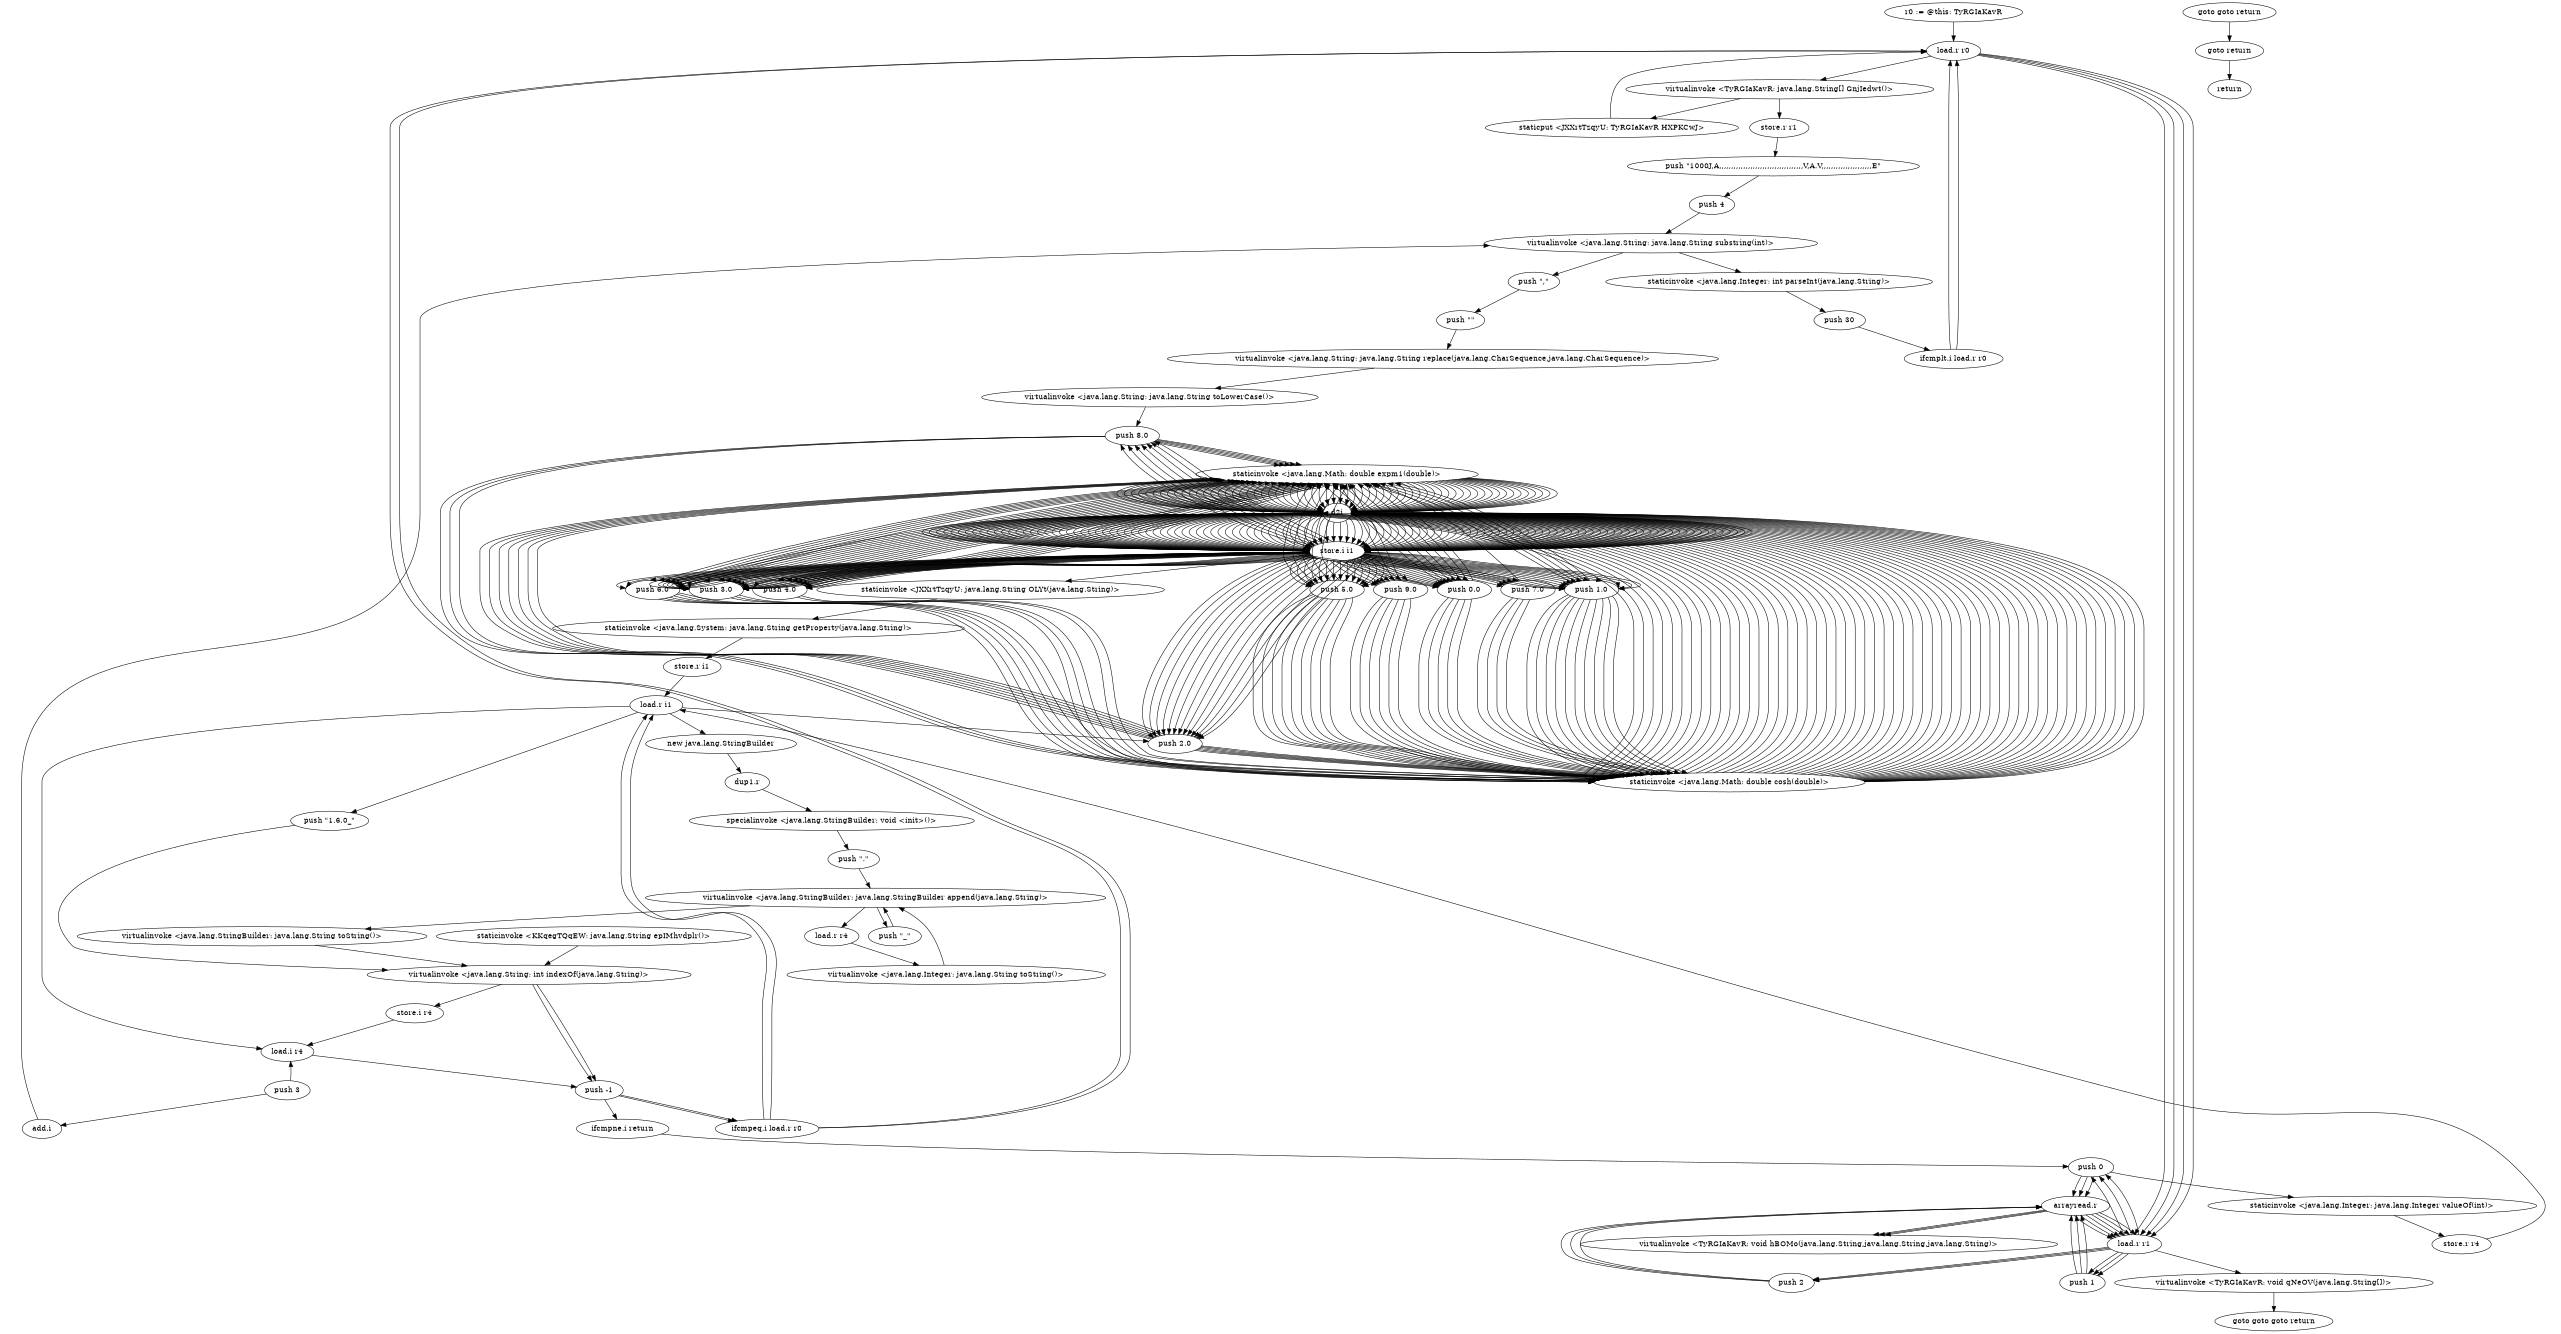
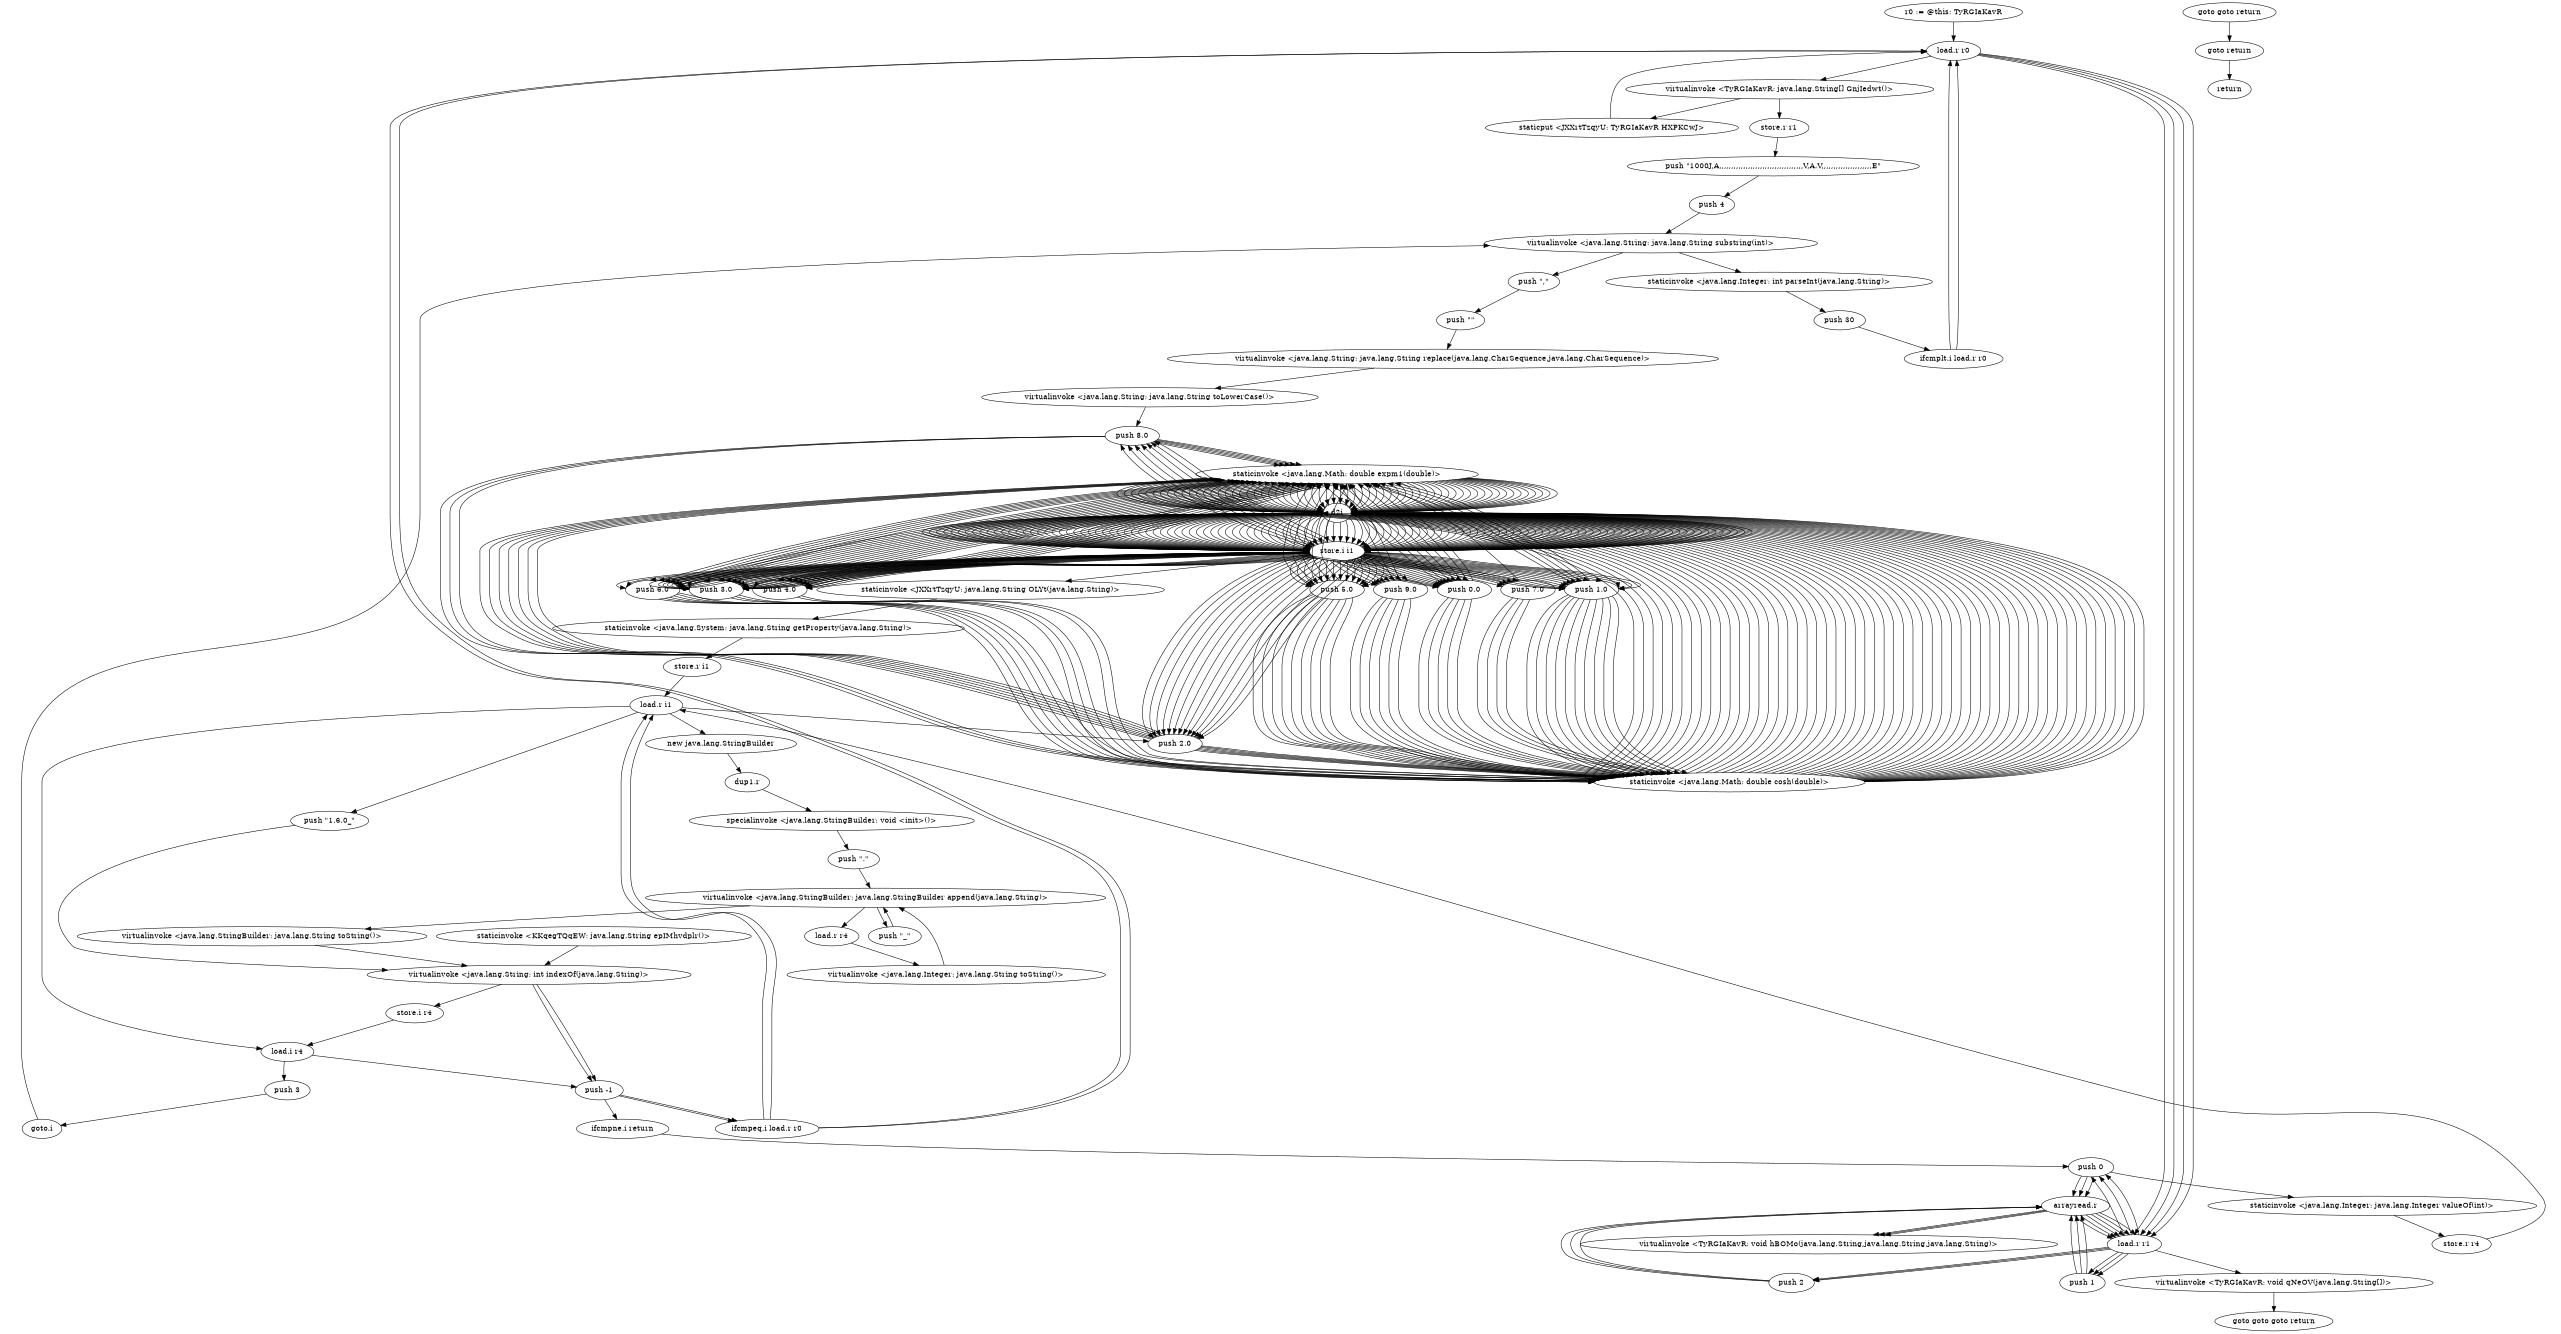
(291, 1074) -> (284, 1068)
(42, 1129) -> (42, 1129)
